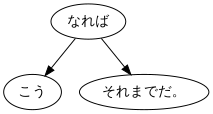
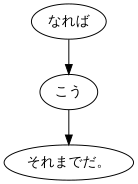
(113, 53) -> (69, 122)
